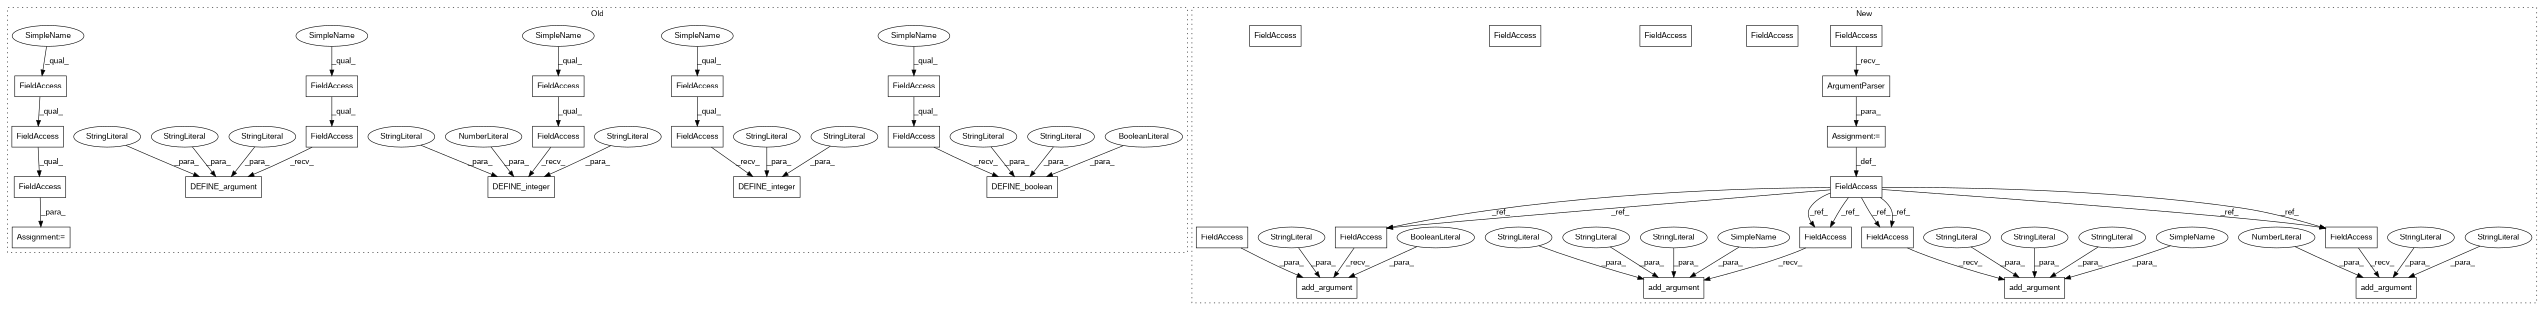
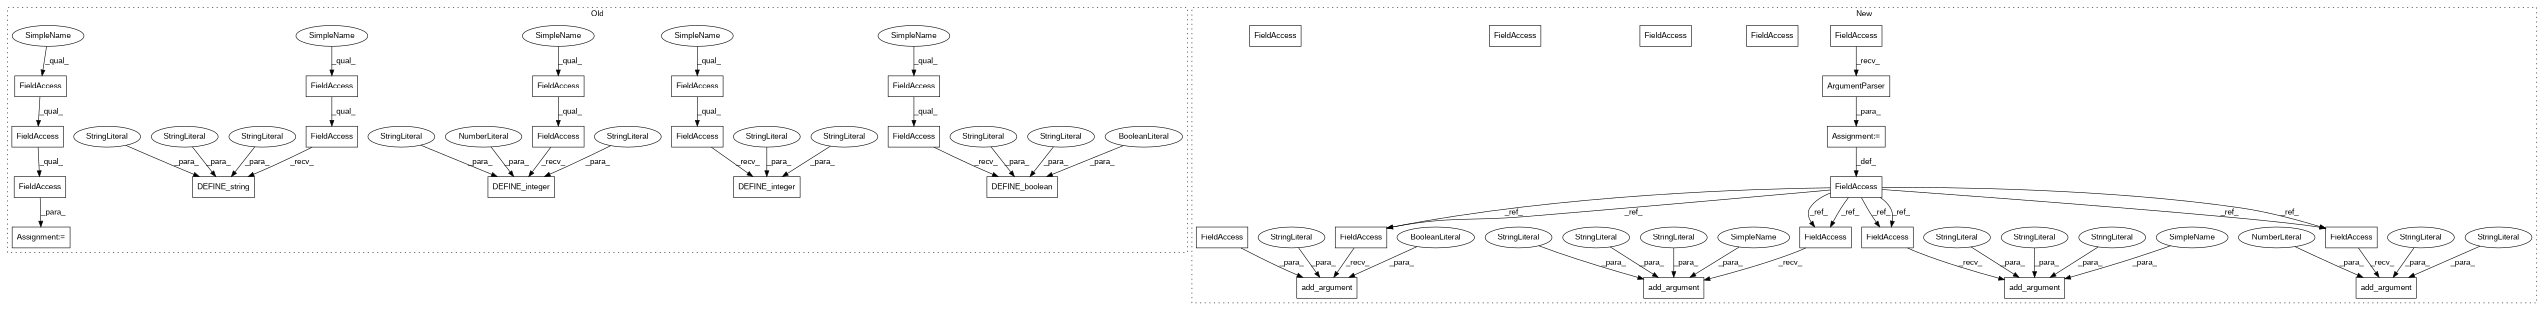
(224, 187) -> (224, 187)
